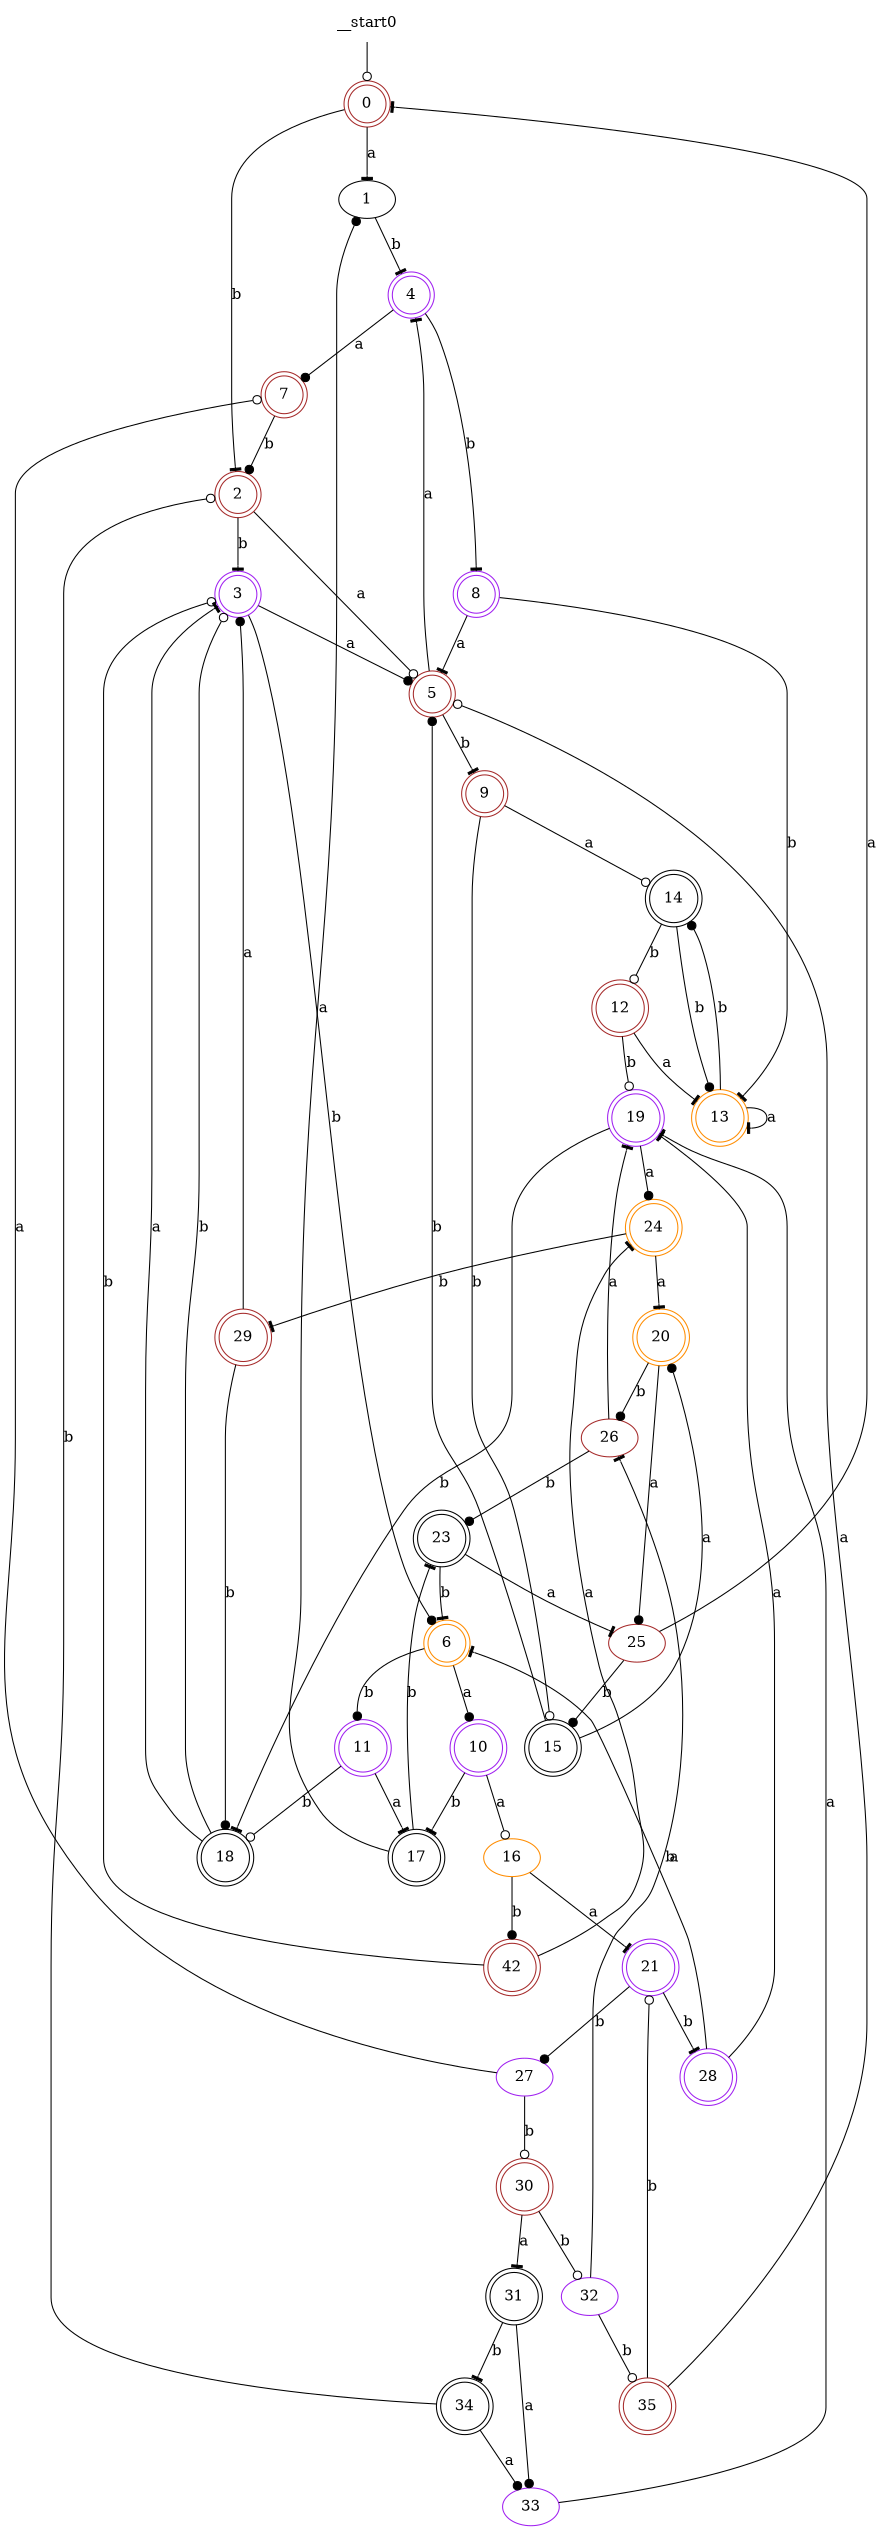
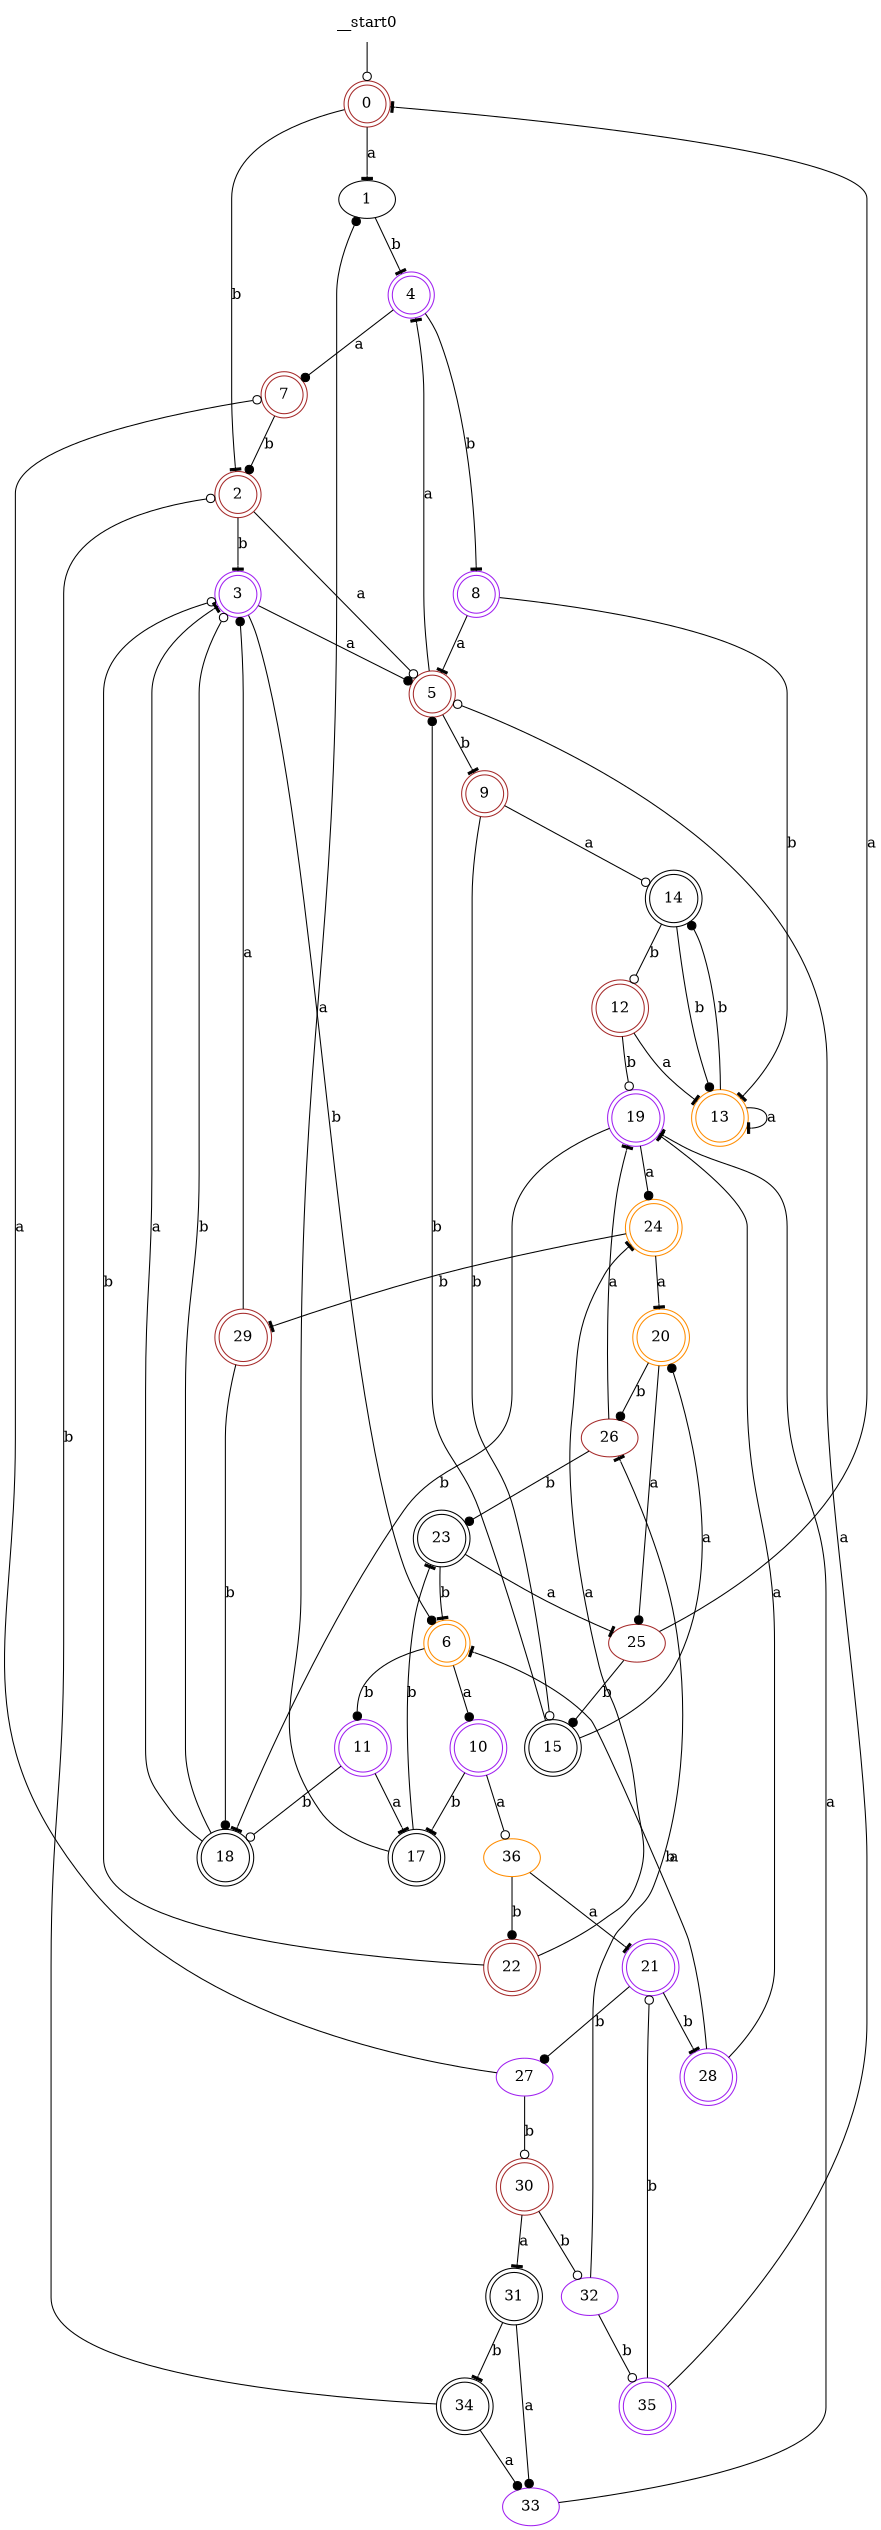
(512, 1858) -> (512, 1858)
(512, 1967) -> (512, 1967)
(647, 2406) -> (647, 2406)
